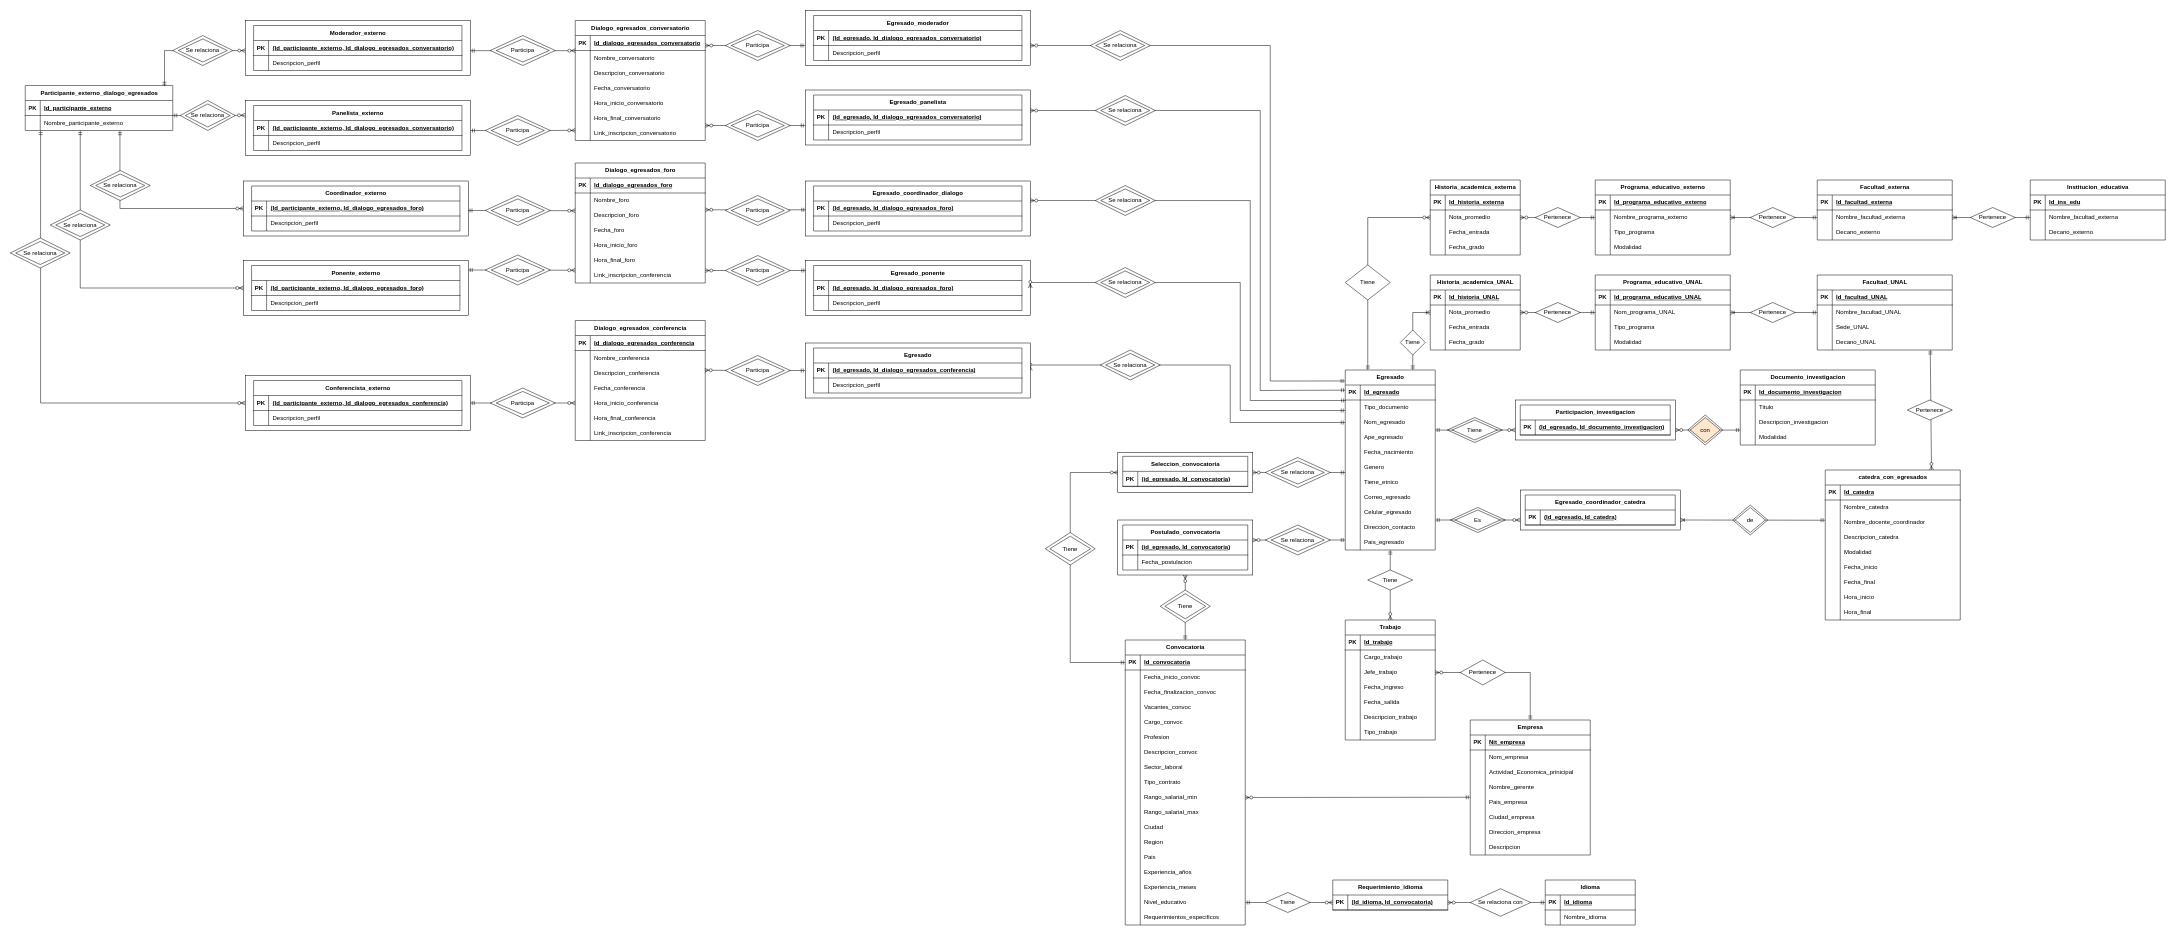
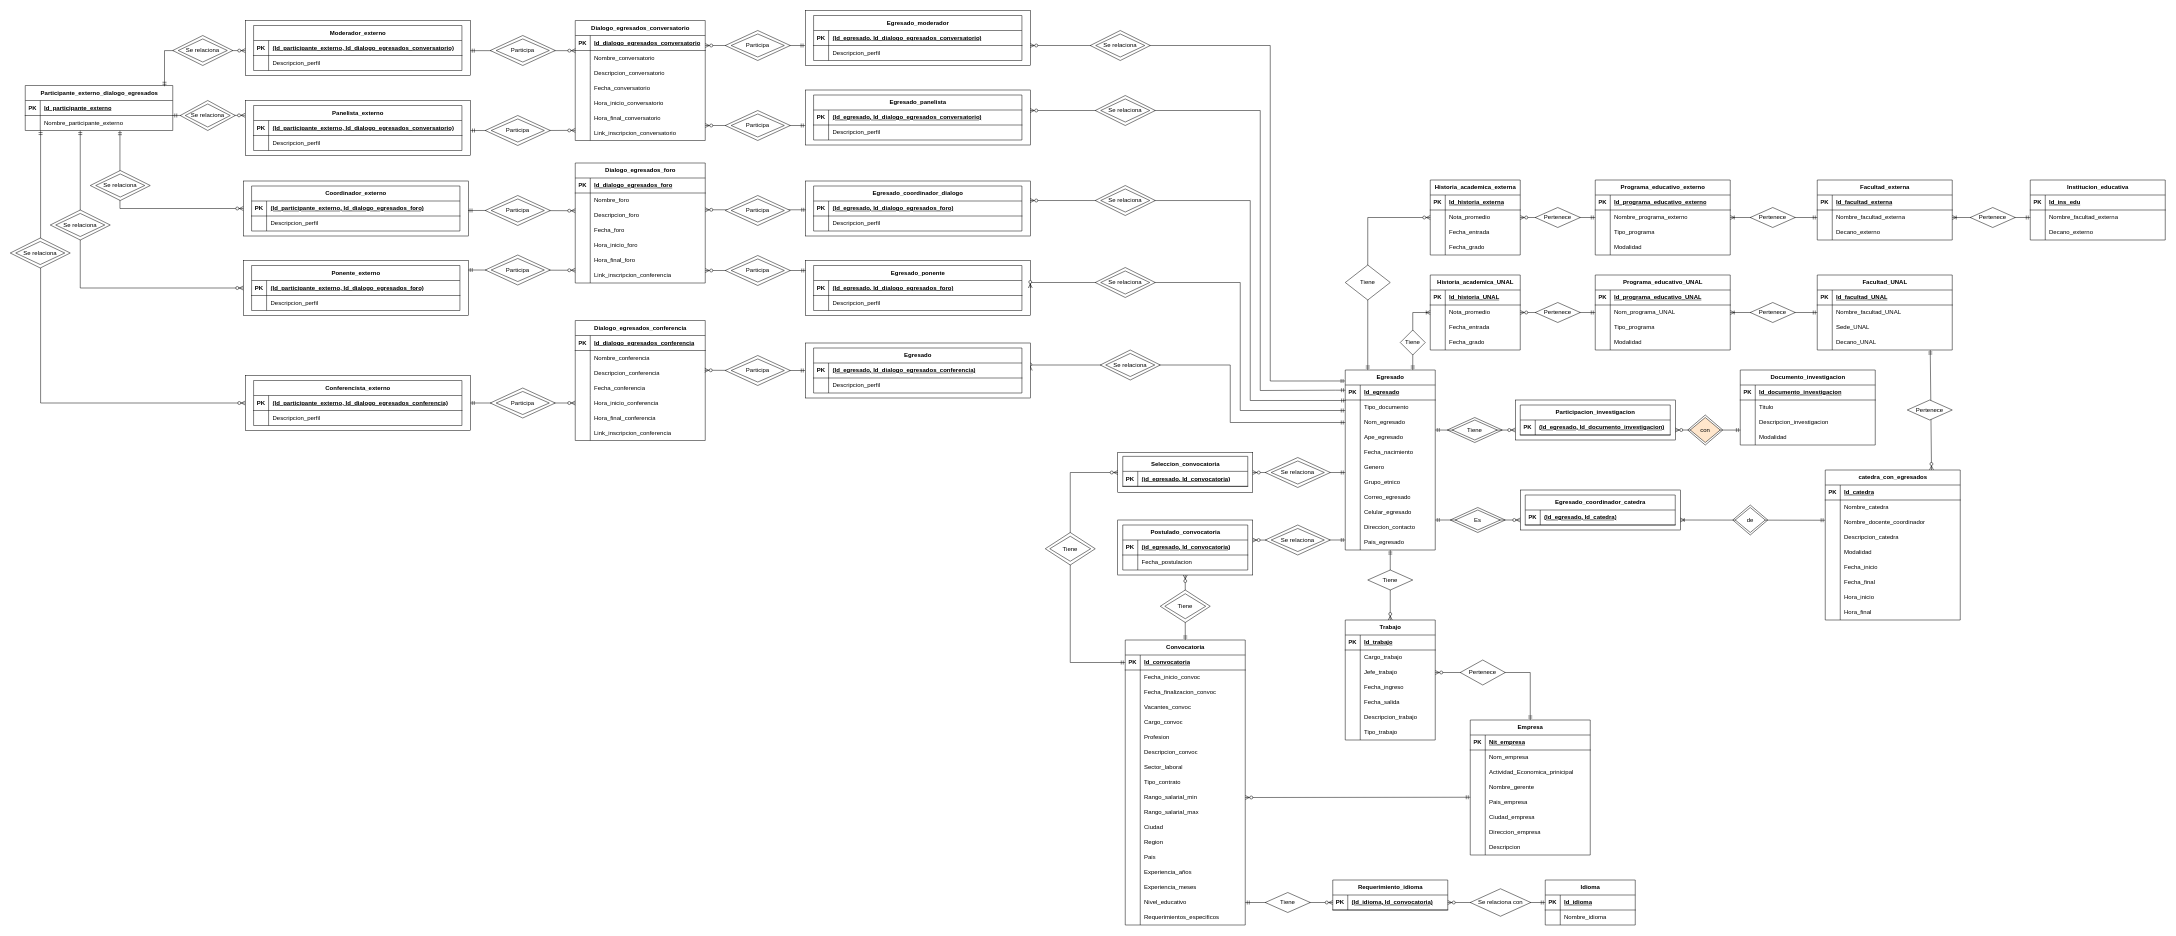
(1383, 482) -> (1384, 482)
